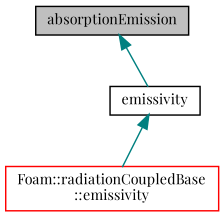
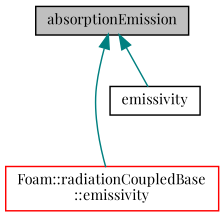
(132, 147) -> (96, 108)
